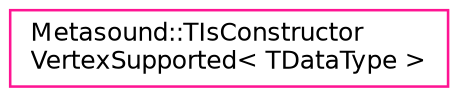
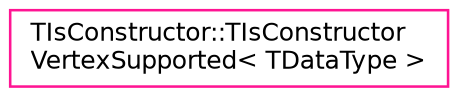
(229, 48) -> (229, 48)
